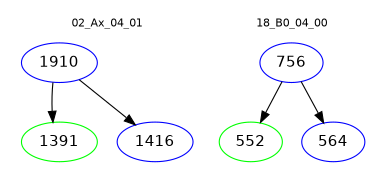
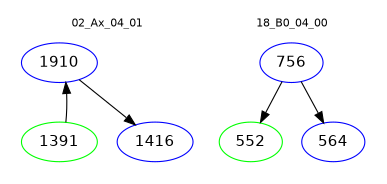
(52, 97) -> (67, 108)
